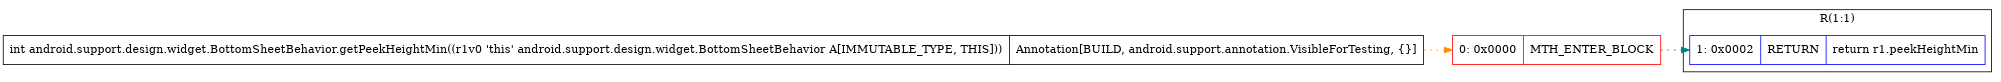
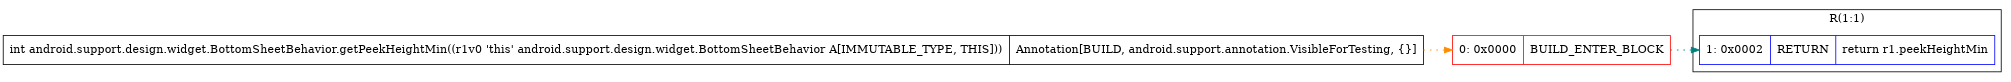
(1592, 50) -> (1597, 50)
